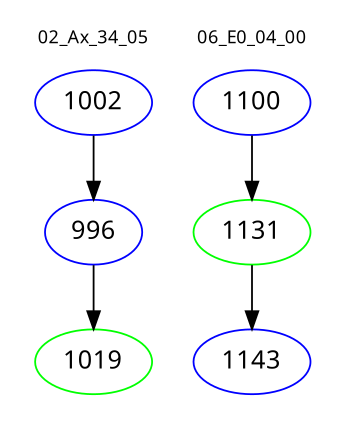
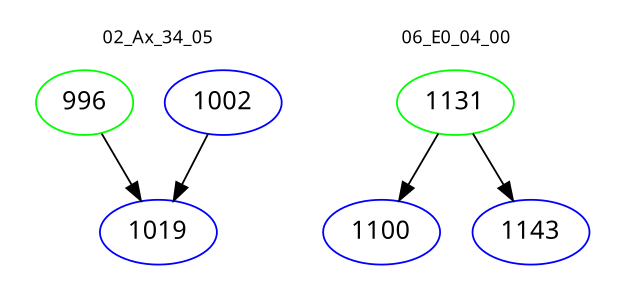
(94, 159) -> (195, 159)
(252, 159) -> (423, 159)
(94, 232) -> (85, 103)
(94, 362) -> (158, 232)
